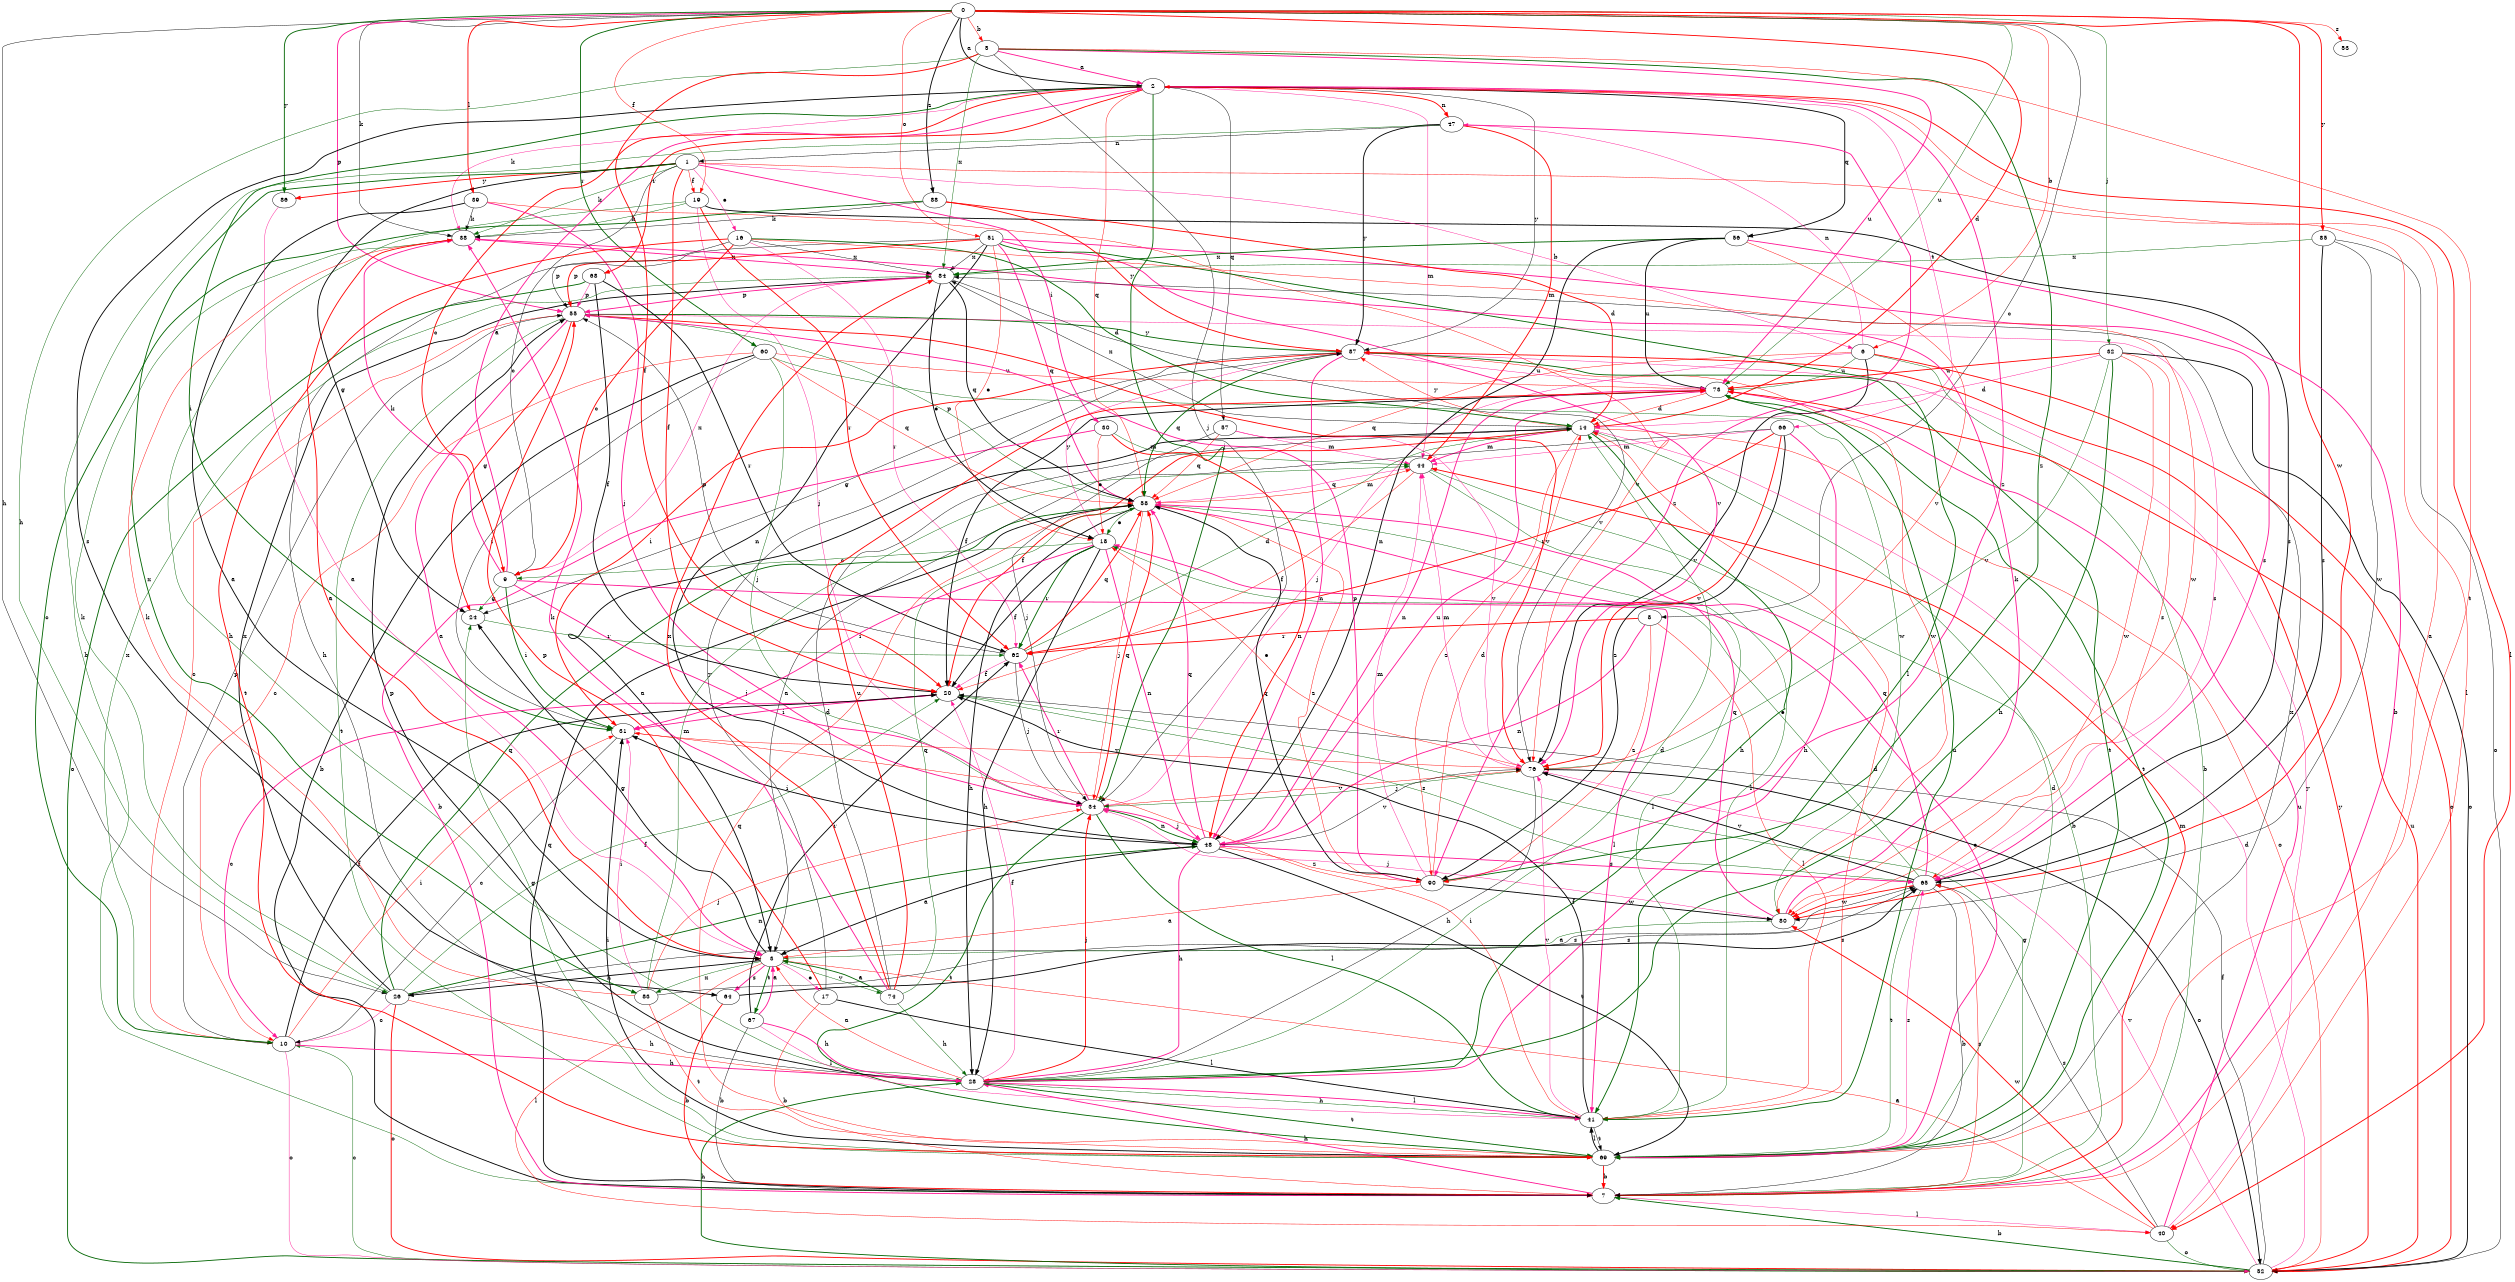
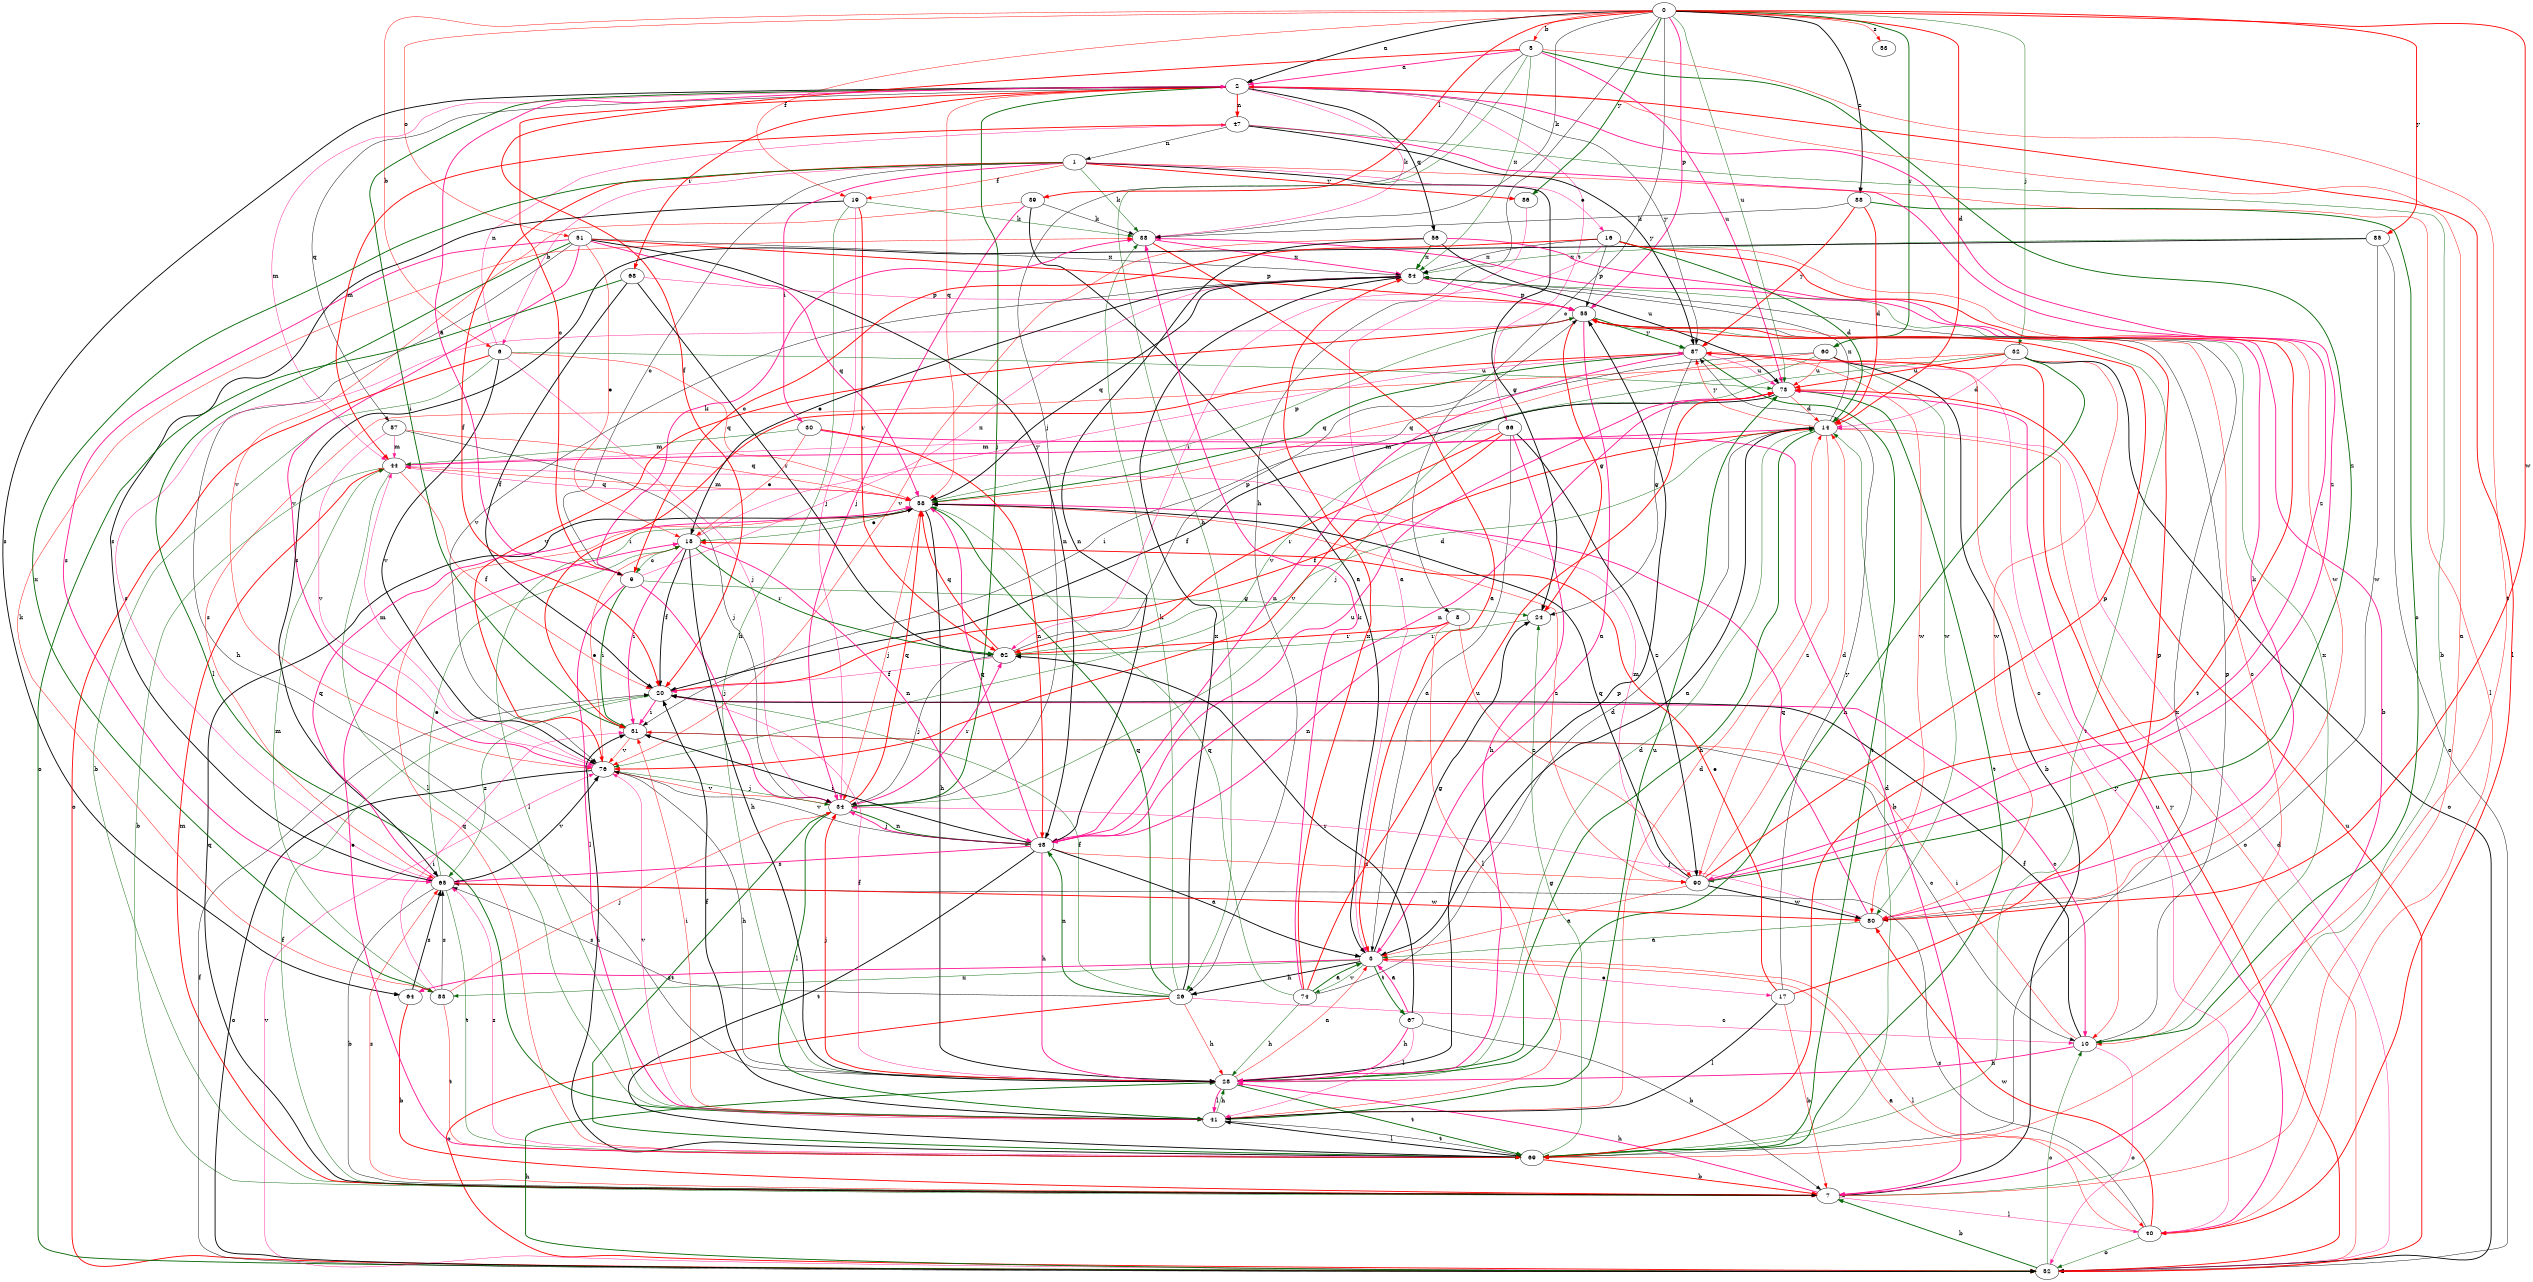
(1178, 438) -> (2143, 458)
none -> (1376, 564)
(2025, 940) -> (283, 940)
